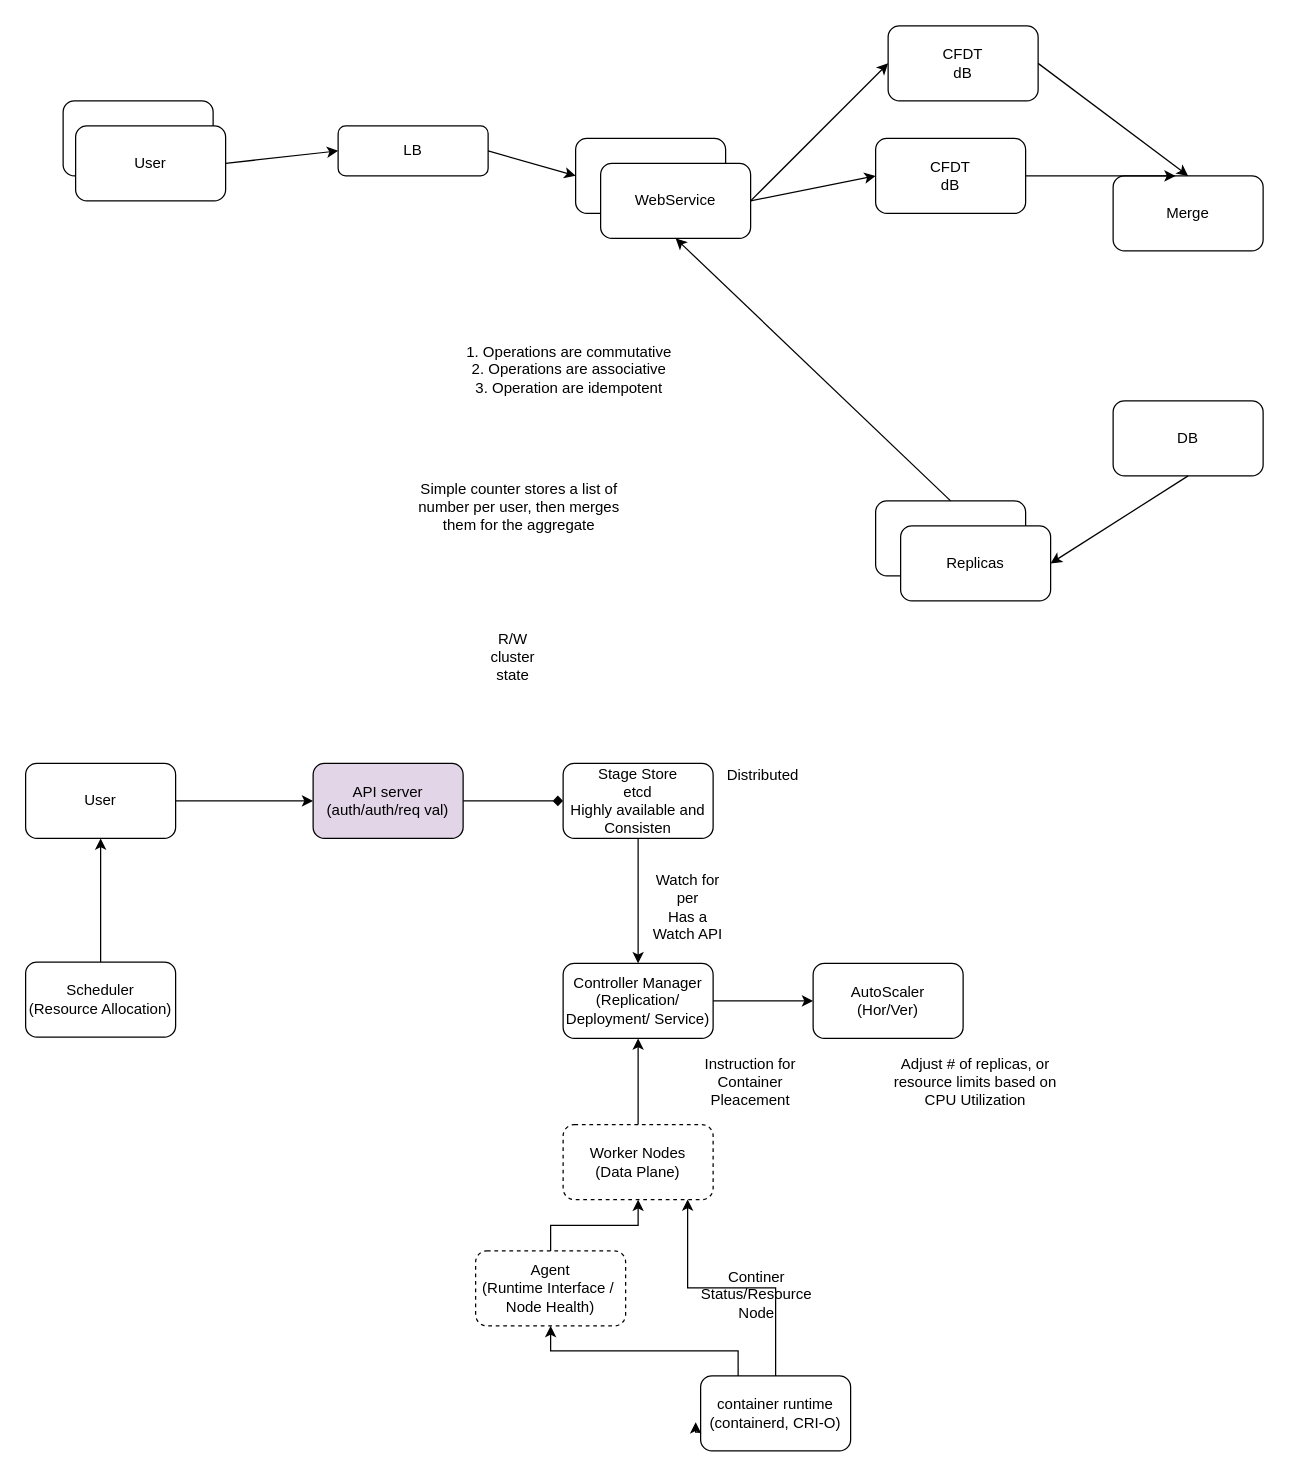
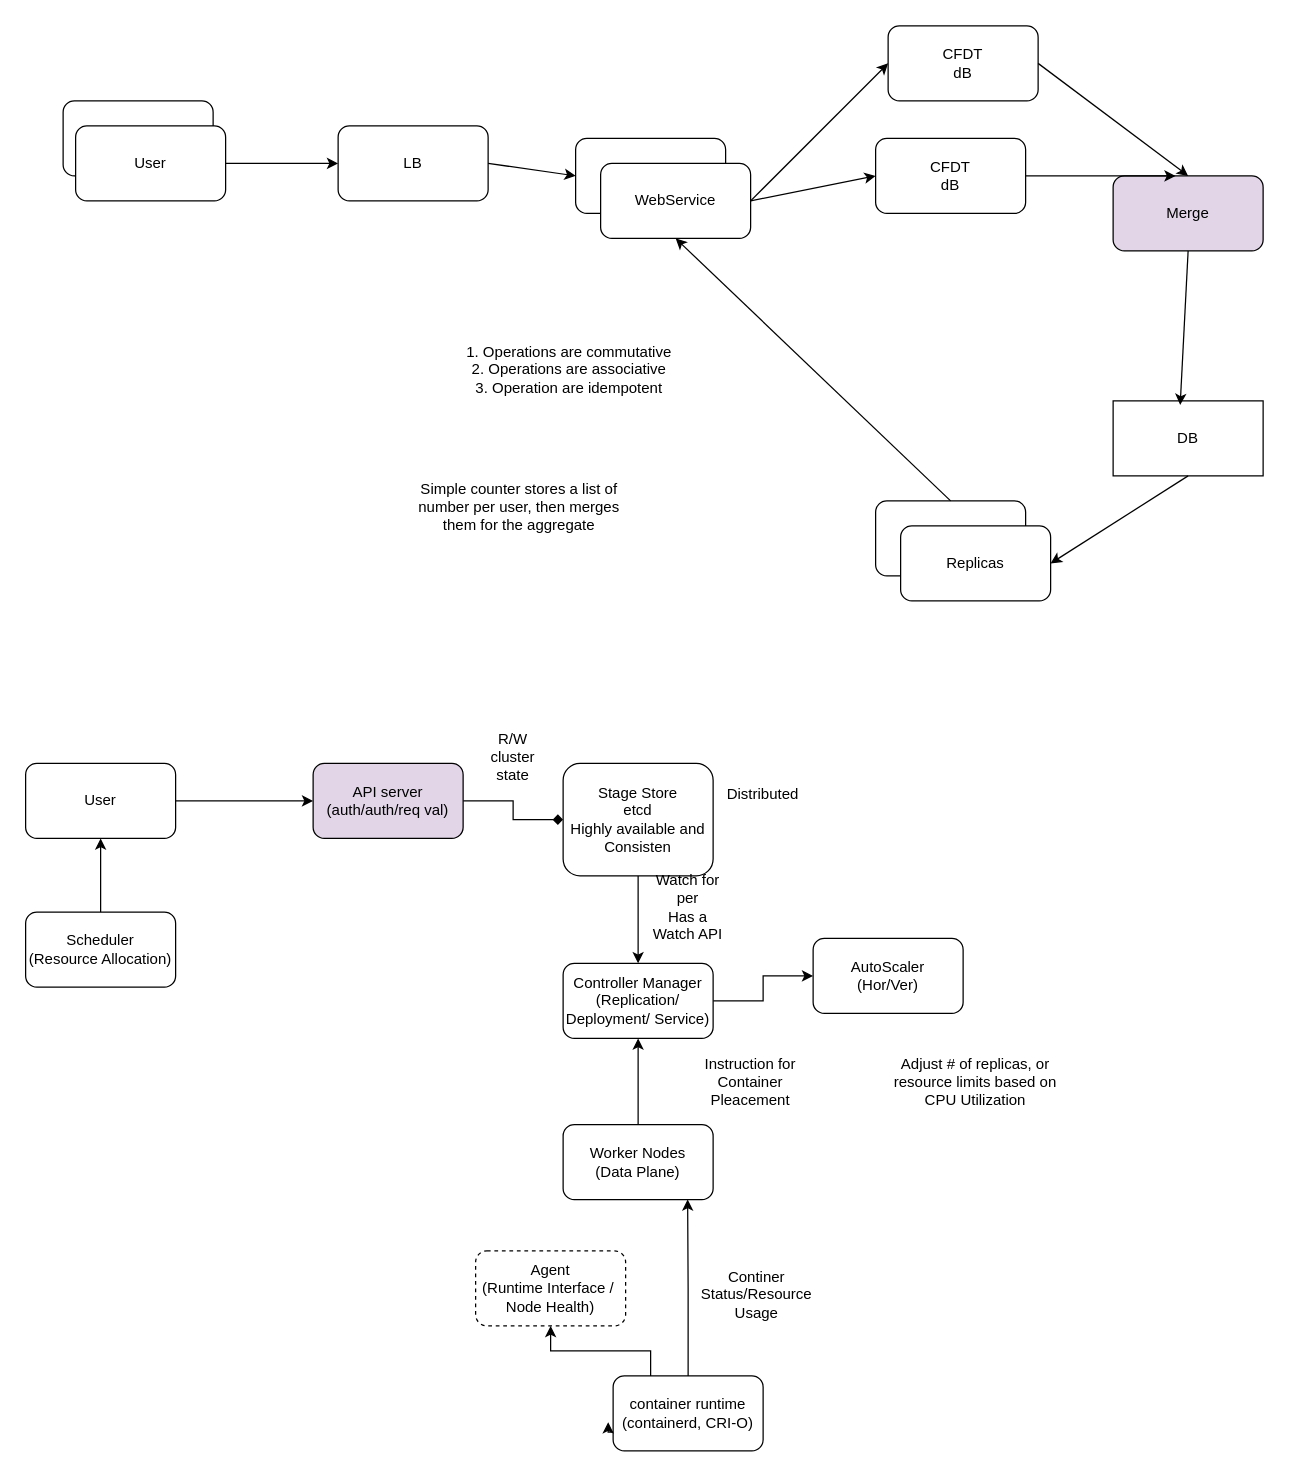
(413, 151) -> (413, 163)
(1188, 213) -> (1188, 213)
none -> (1184, 324)
(1188, 438) -> (1188, 438)
(513, 657) -> (513, 757)
(763, 776) -> (763, 794)
(638, 801) -> (638, 819)
(101, 999) -> (101, 949)
(888, 1001) -> (888, 976)
(638, 1162) -> (638, 1162)
(590, 1225) -> none
(757, 1294) -> (757, 1294)
(776, 1413) -> (688, 1413)
